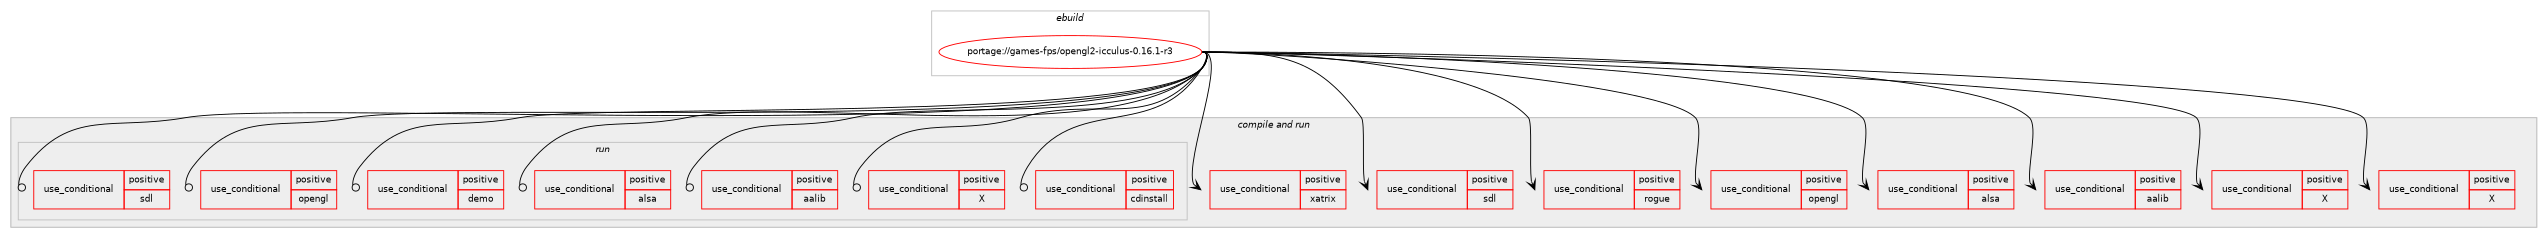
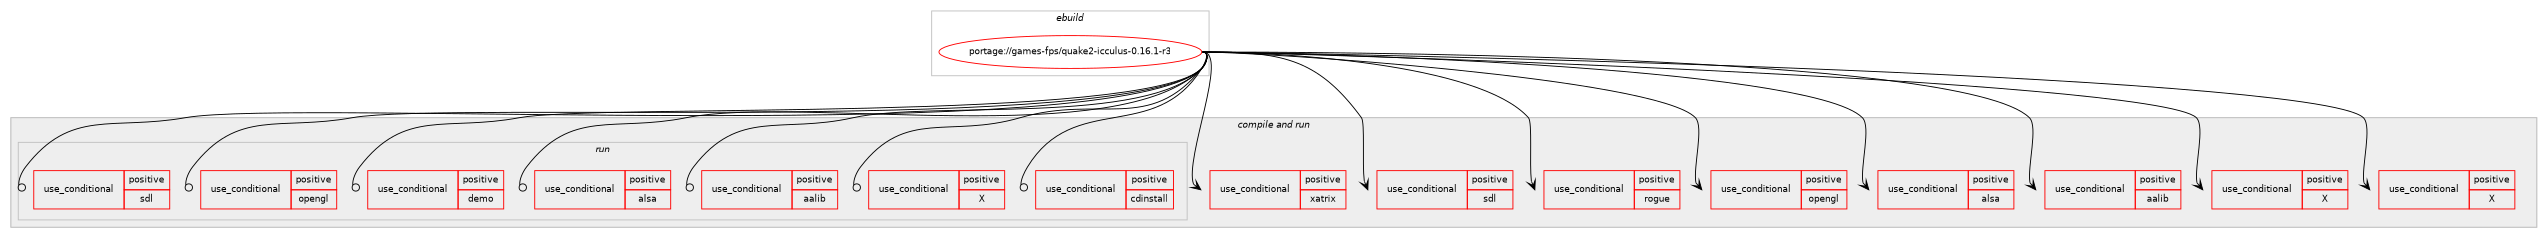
(1070, 52) -> (1070, 52)
